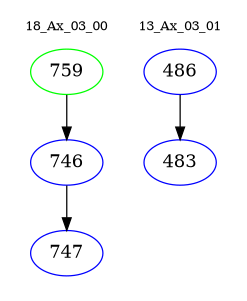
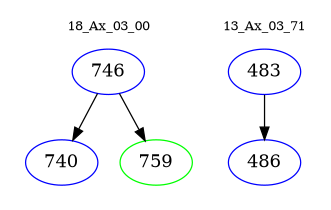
(180, 27) -> (265, 27)
(67, 111) -> (129, 112)
(180, 111) -> (265, 111)
(67, 253) -> (62, 163)
